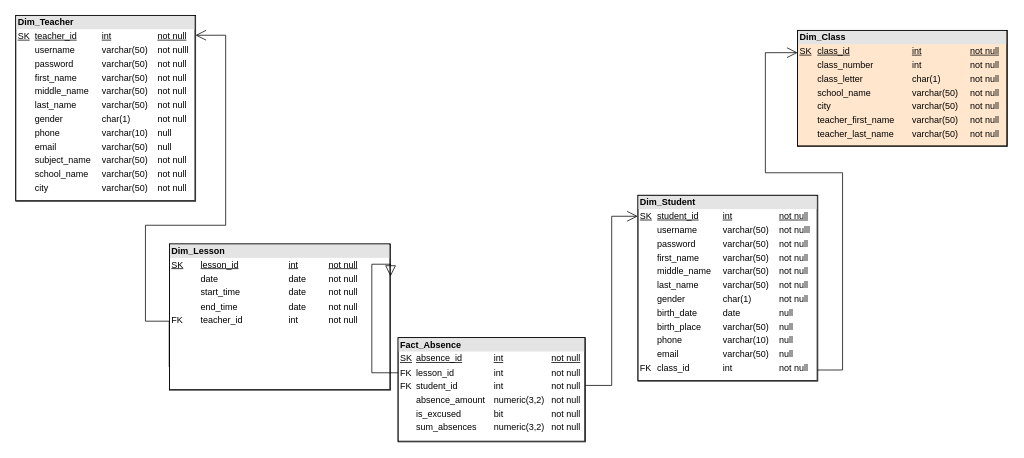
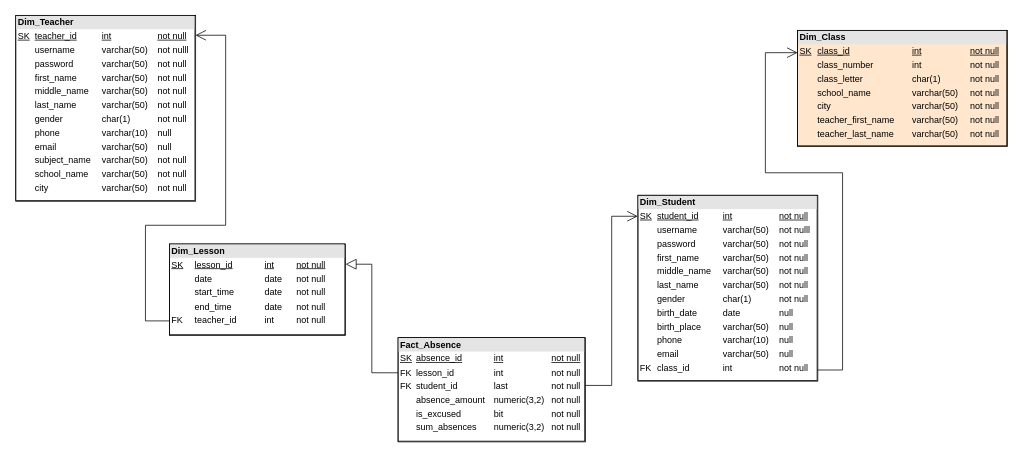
(280, 317) -> (257, 290)
(433, 446) -> (433, 446)
